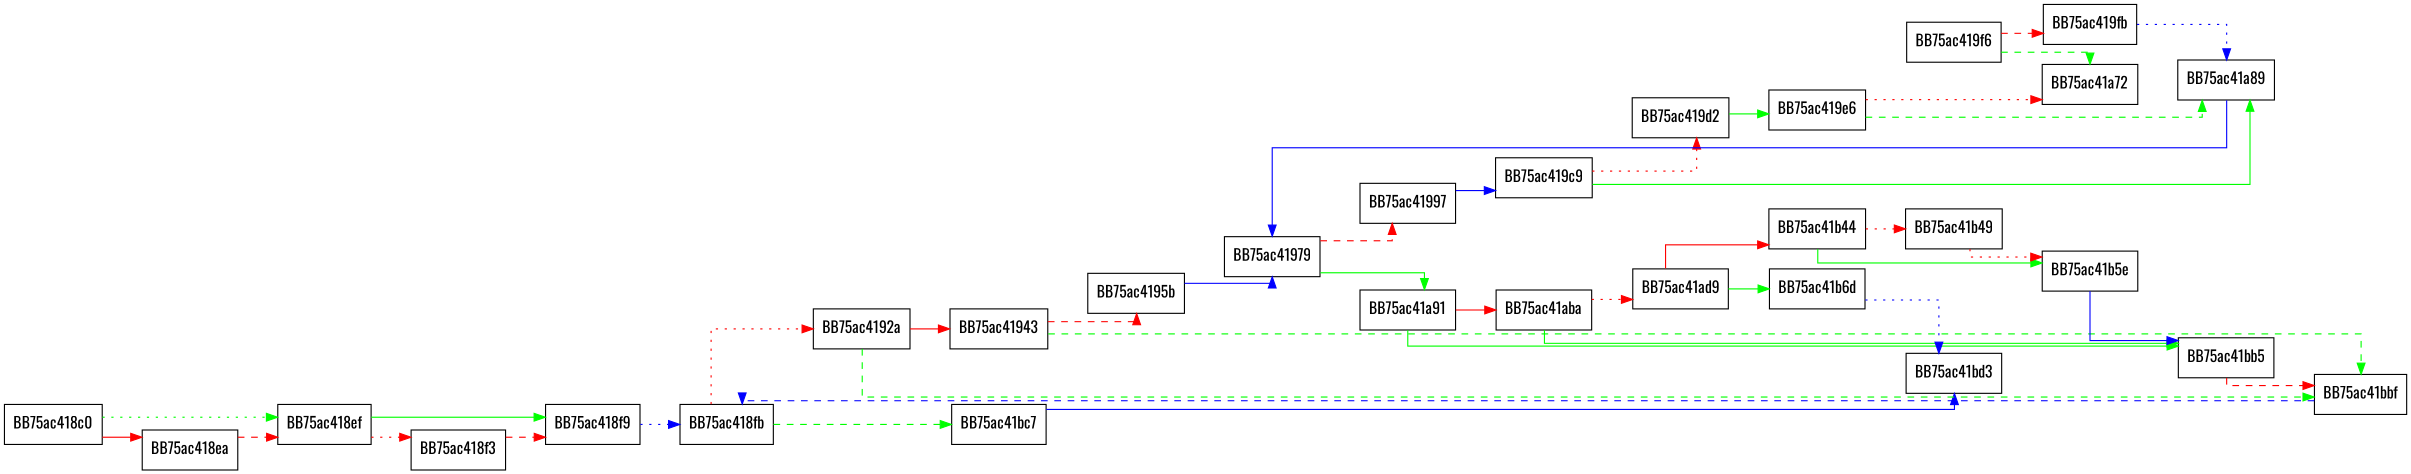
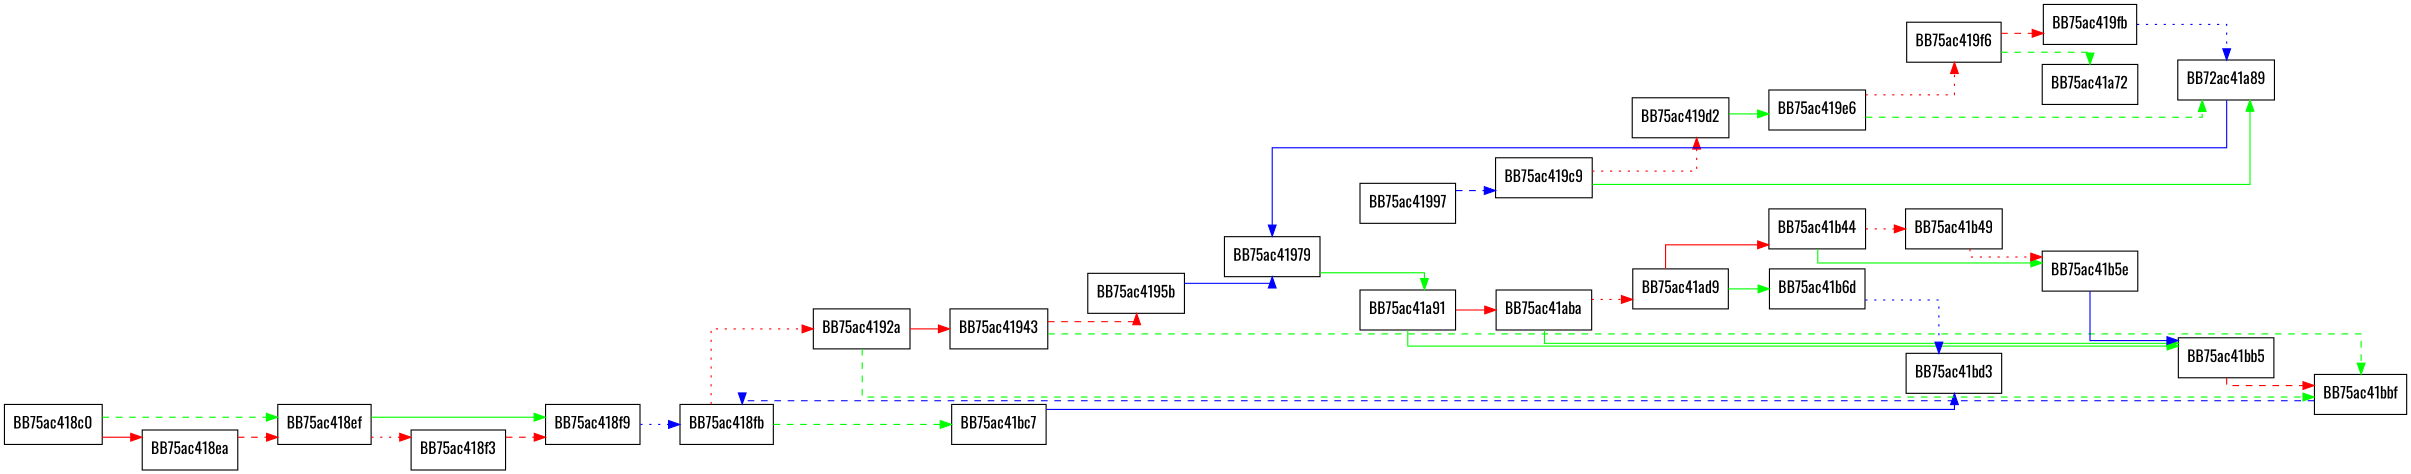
(2226, 80) -> (2226, 80)
(1948, 100) -> (1921, 95)
(1470, 191) -> (1470, 191)
(1359, 241) -> none
(184, 417) -> (184, 417)
